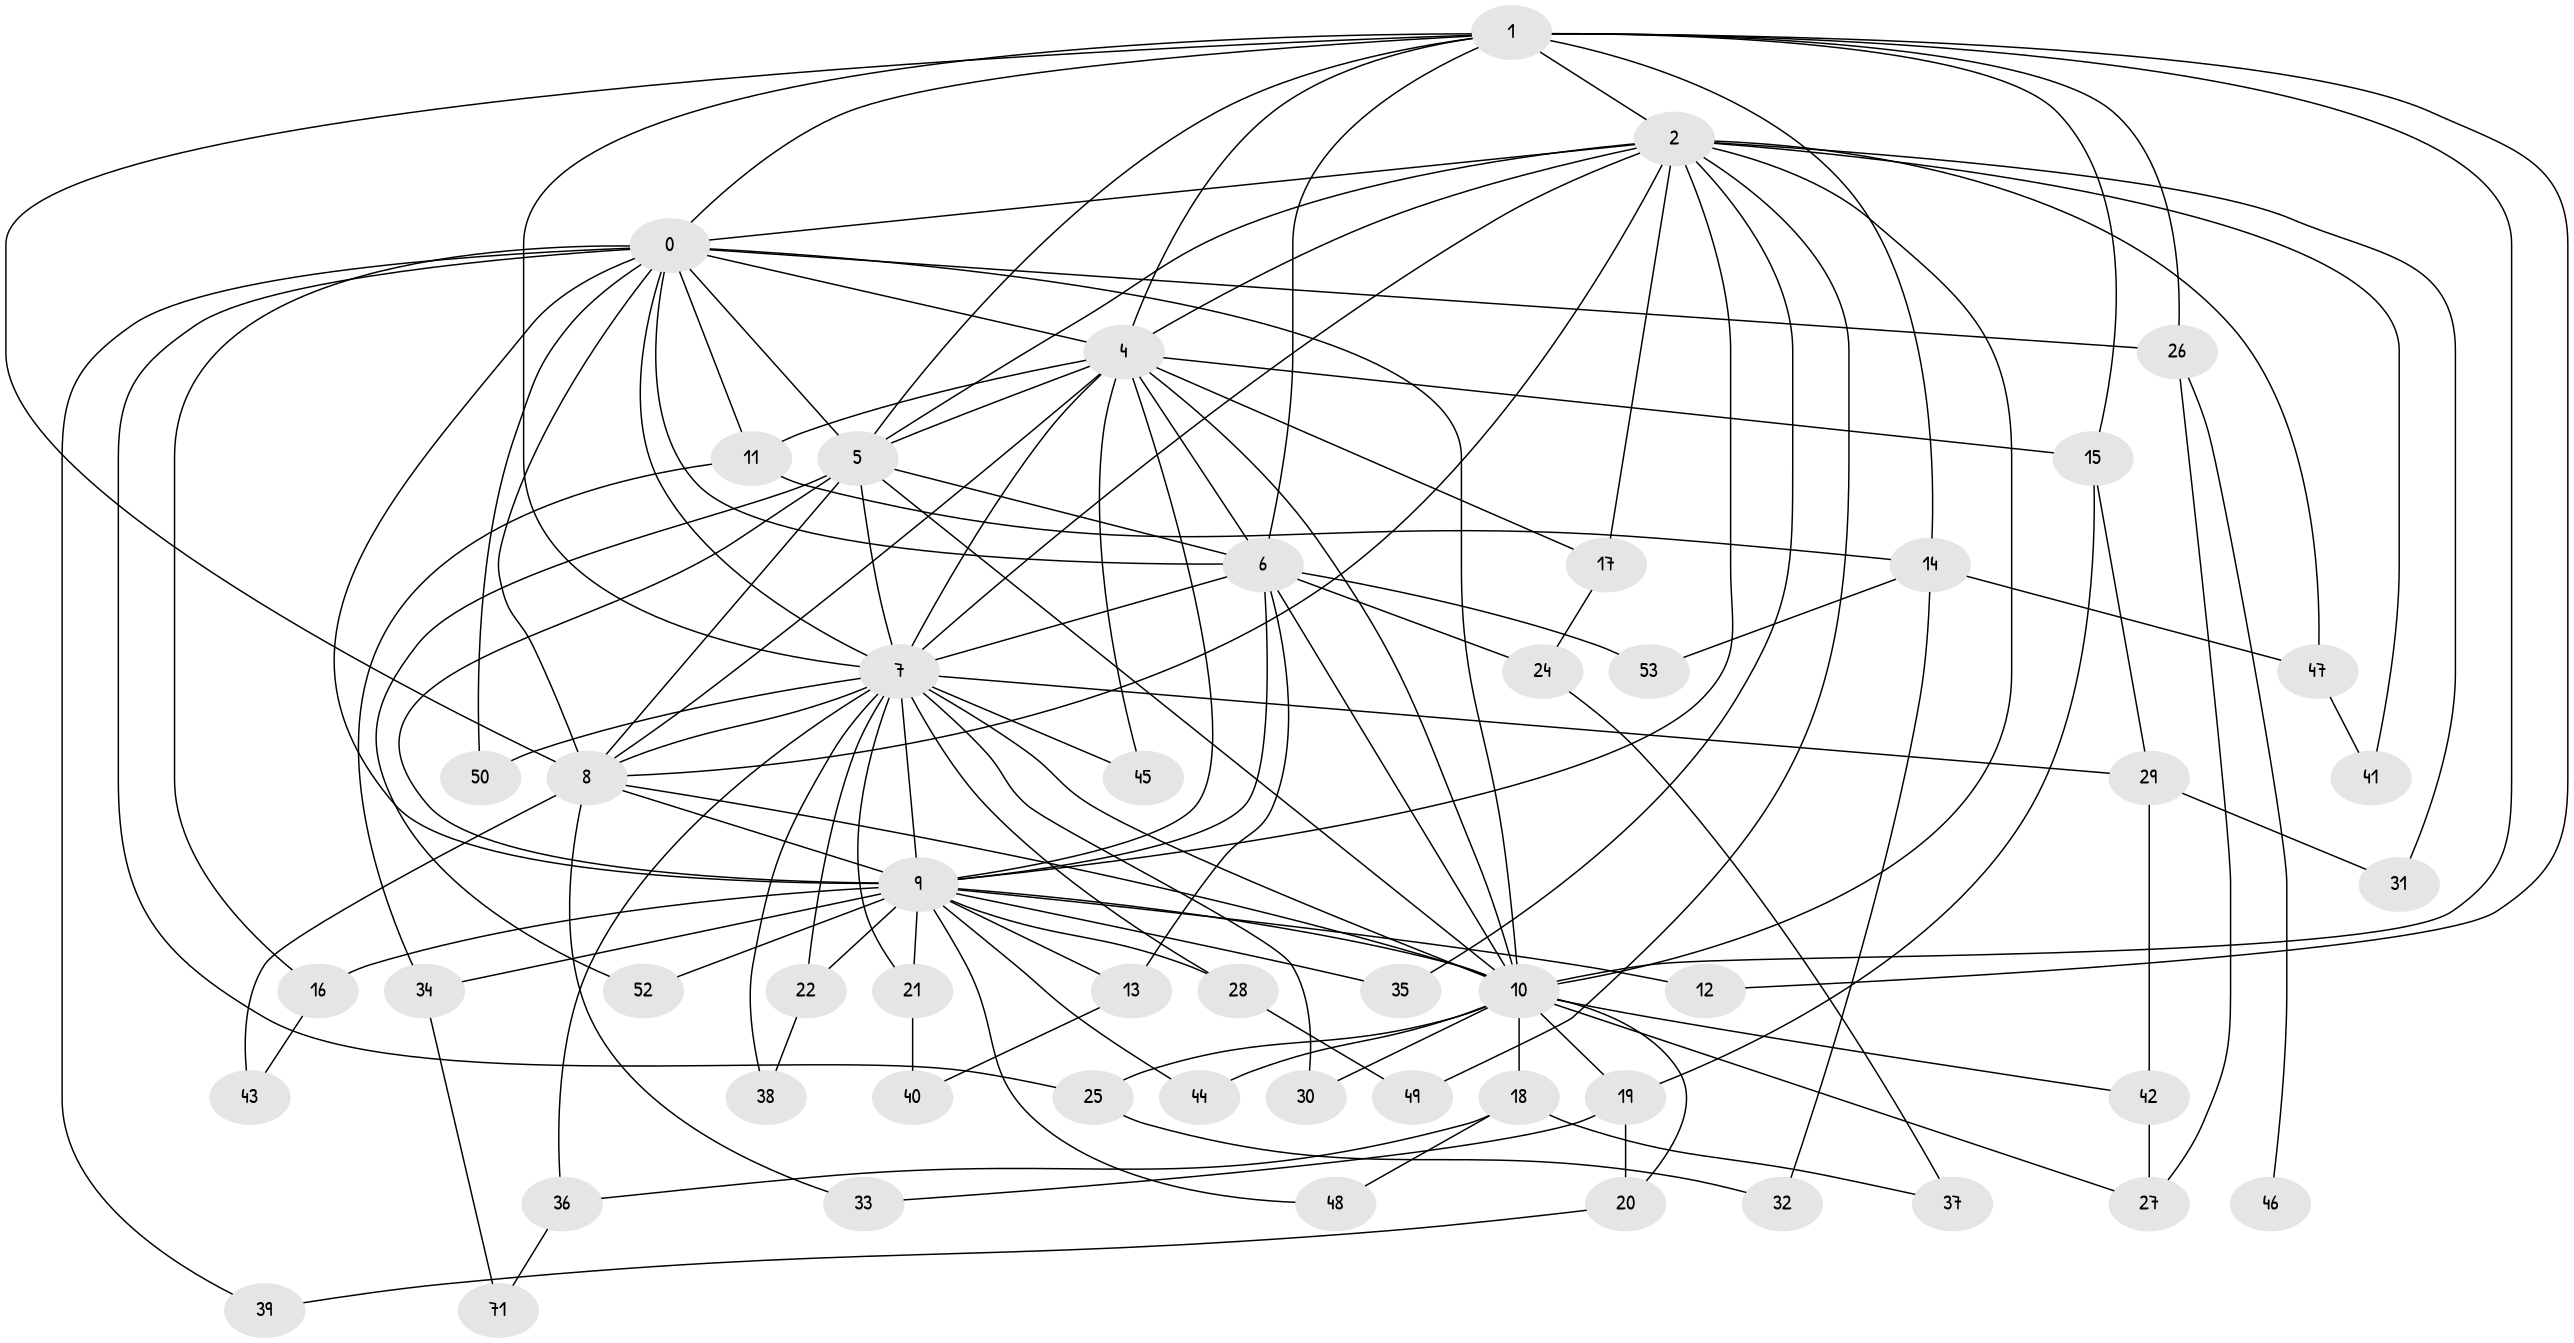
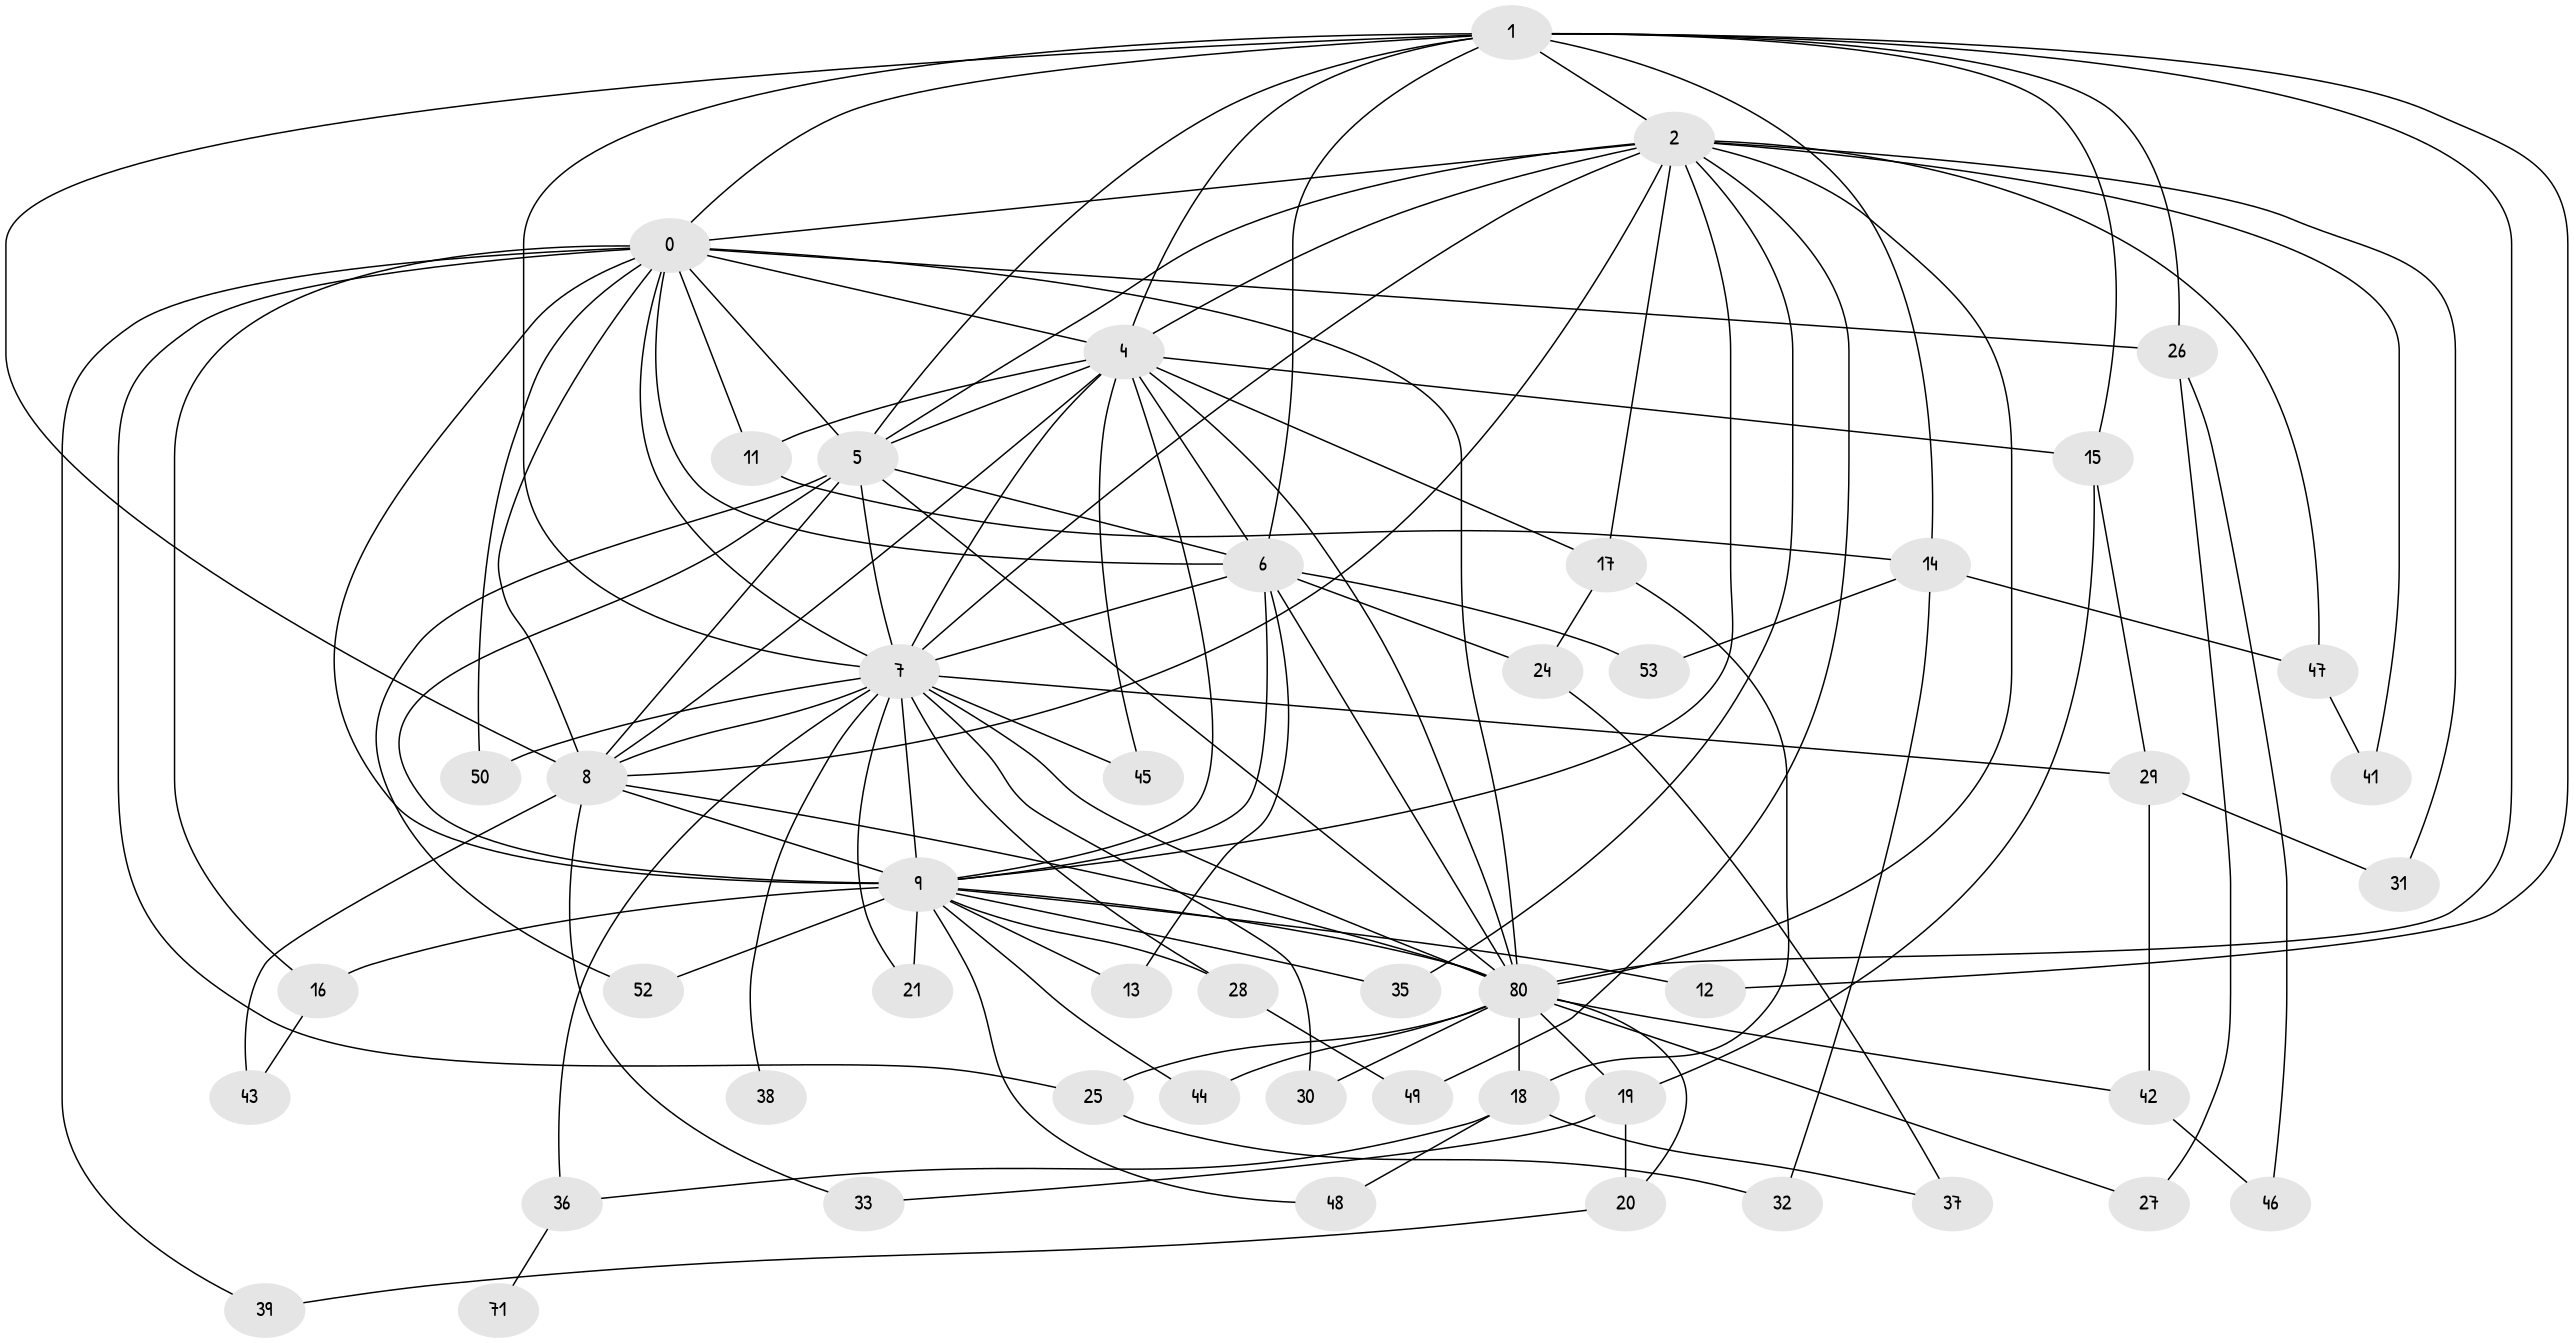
none -> (1787, 885)
(425, 991) -> none
(806, 991) -> none
(1519, 991) -> (1519, 991)
(913, 1098) -> none
(2149, 1151) -> (2210, 1151)
